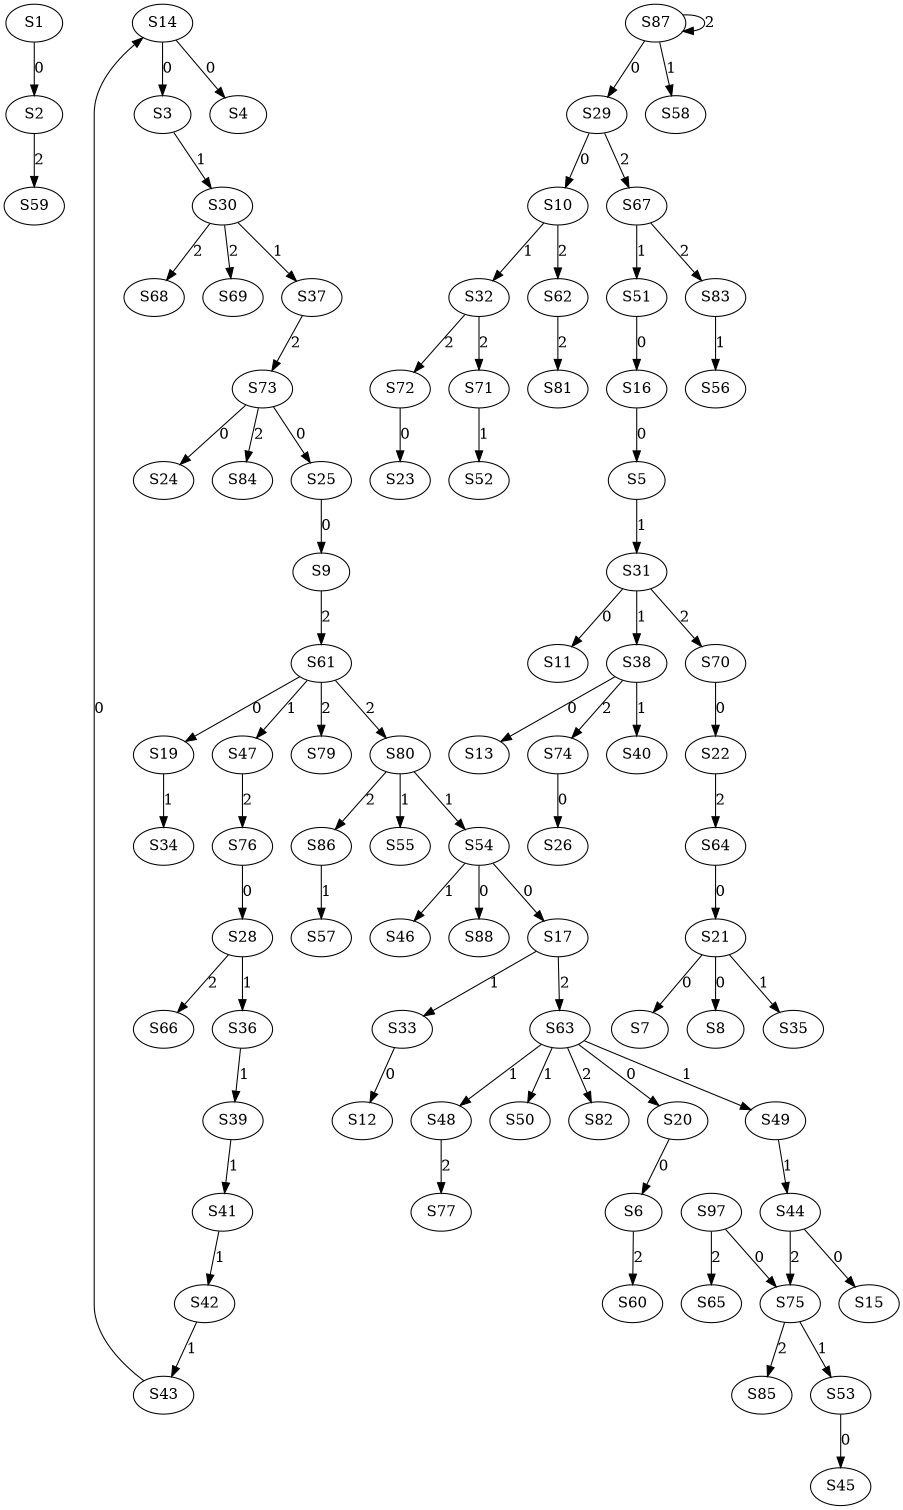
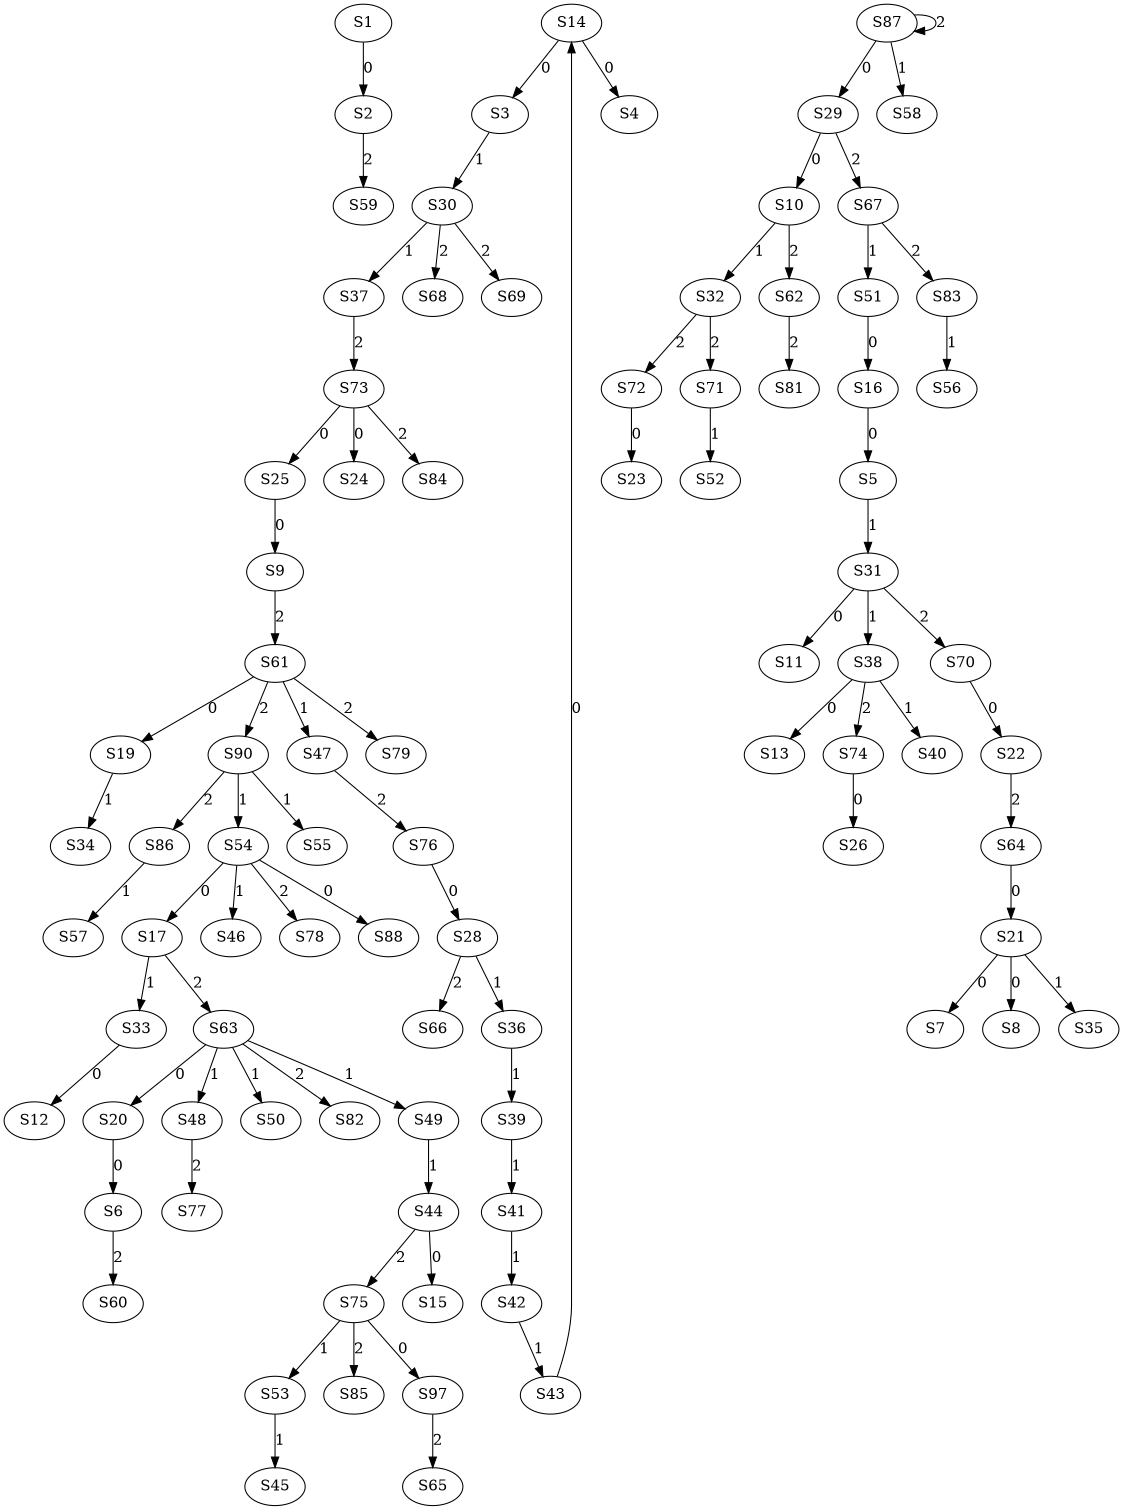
(400, 755) -> (238, 755)
none -> (310, 938)
(747, 1254) -> (390, 1345)
(846, 1441) -> (280, 1441)
